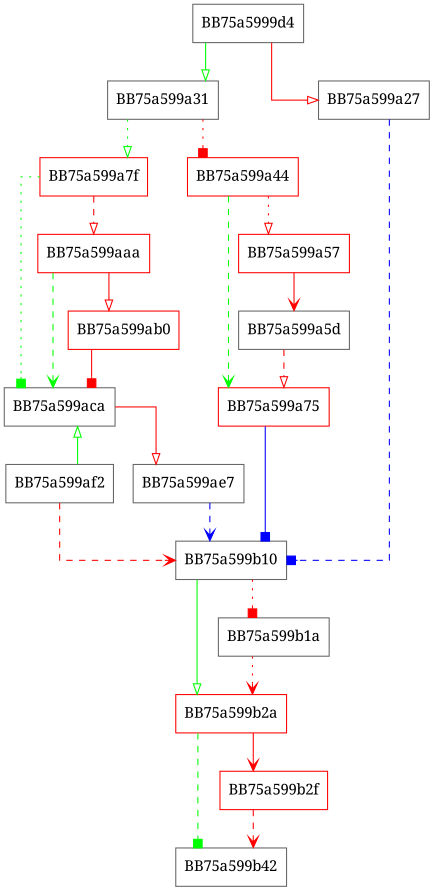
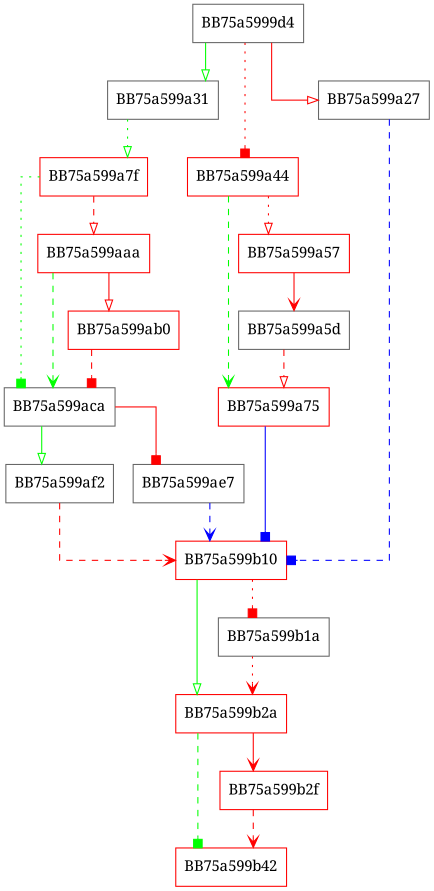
(203, 133) -> (245, 95)
(92, 363) -> (92, 363)
(156, 410) -> (156, 410)
(78, 451) -> (42, 440)
(231, 560) -> (231, 560)
(231, 867) -> (231, 867)
